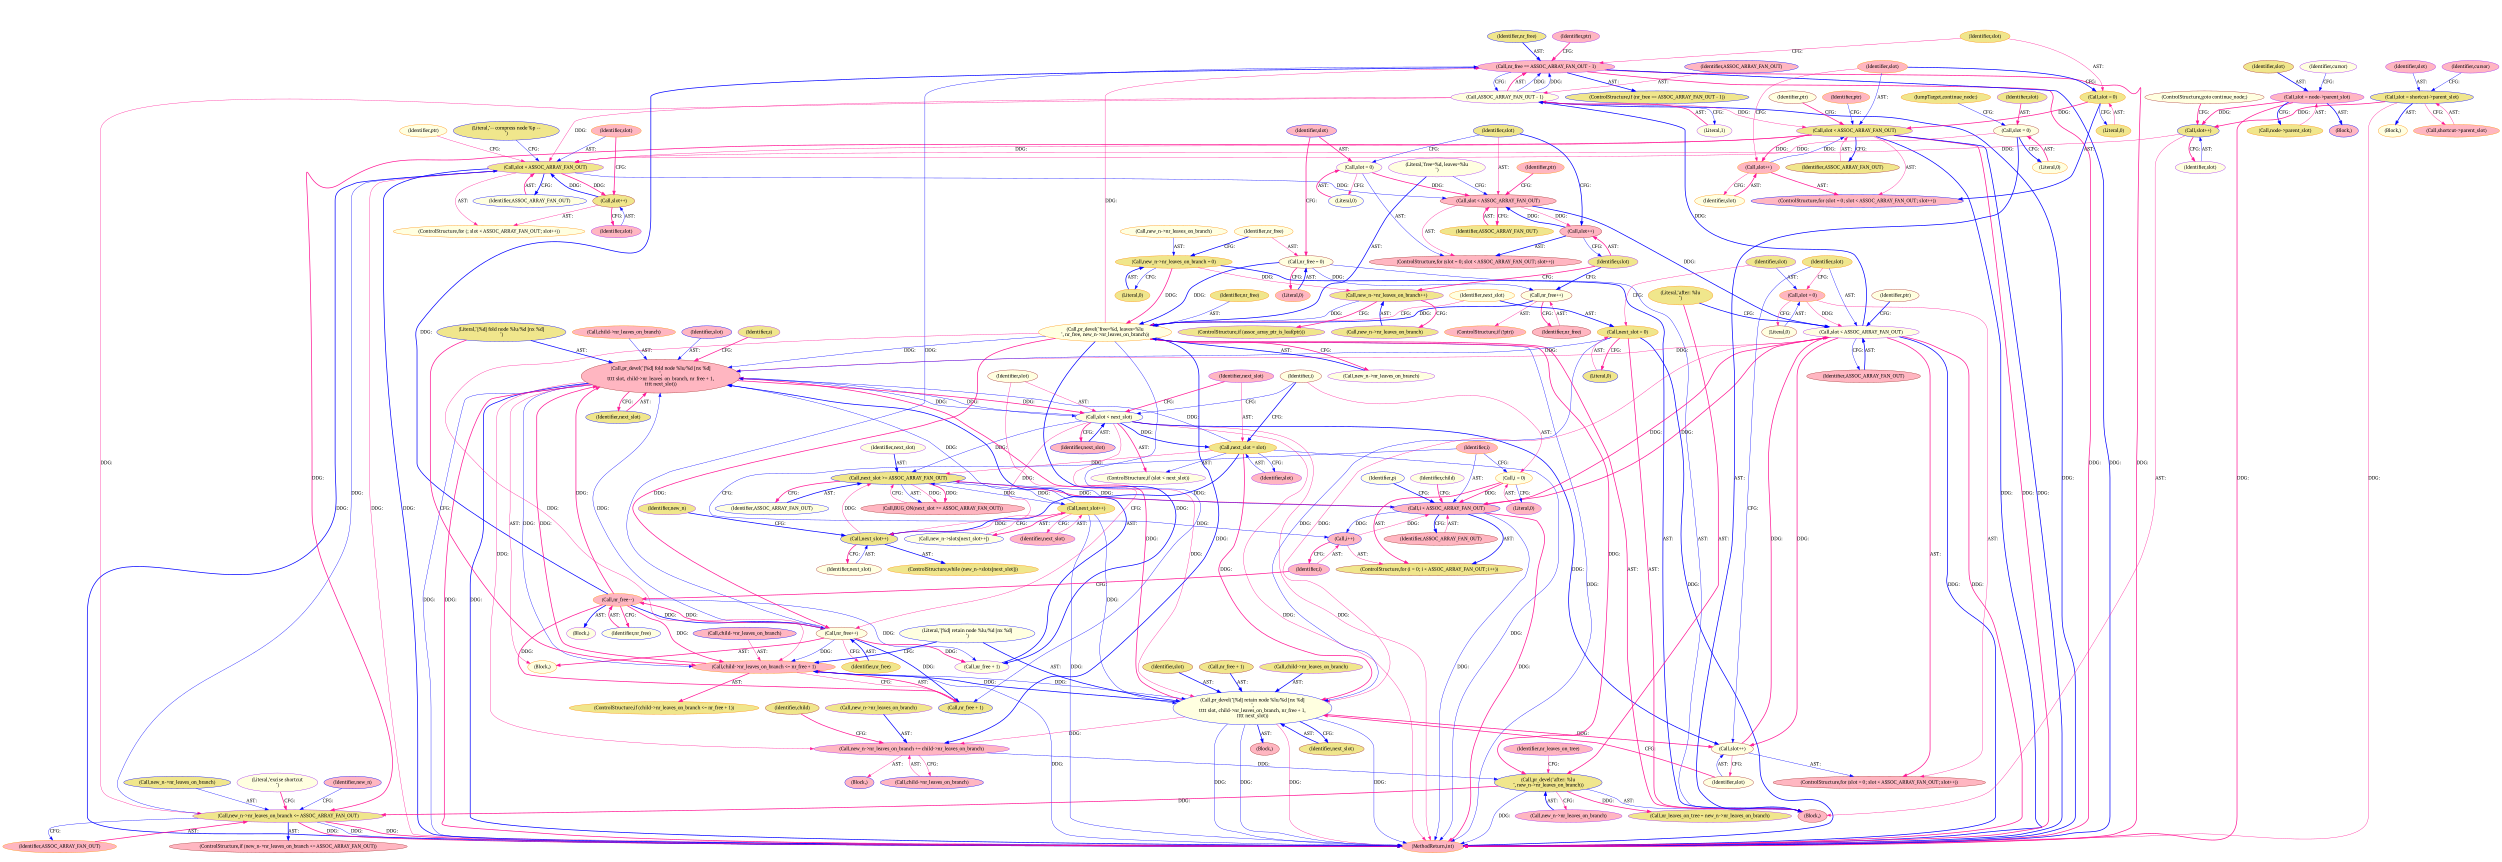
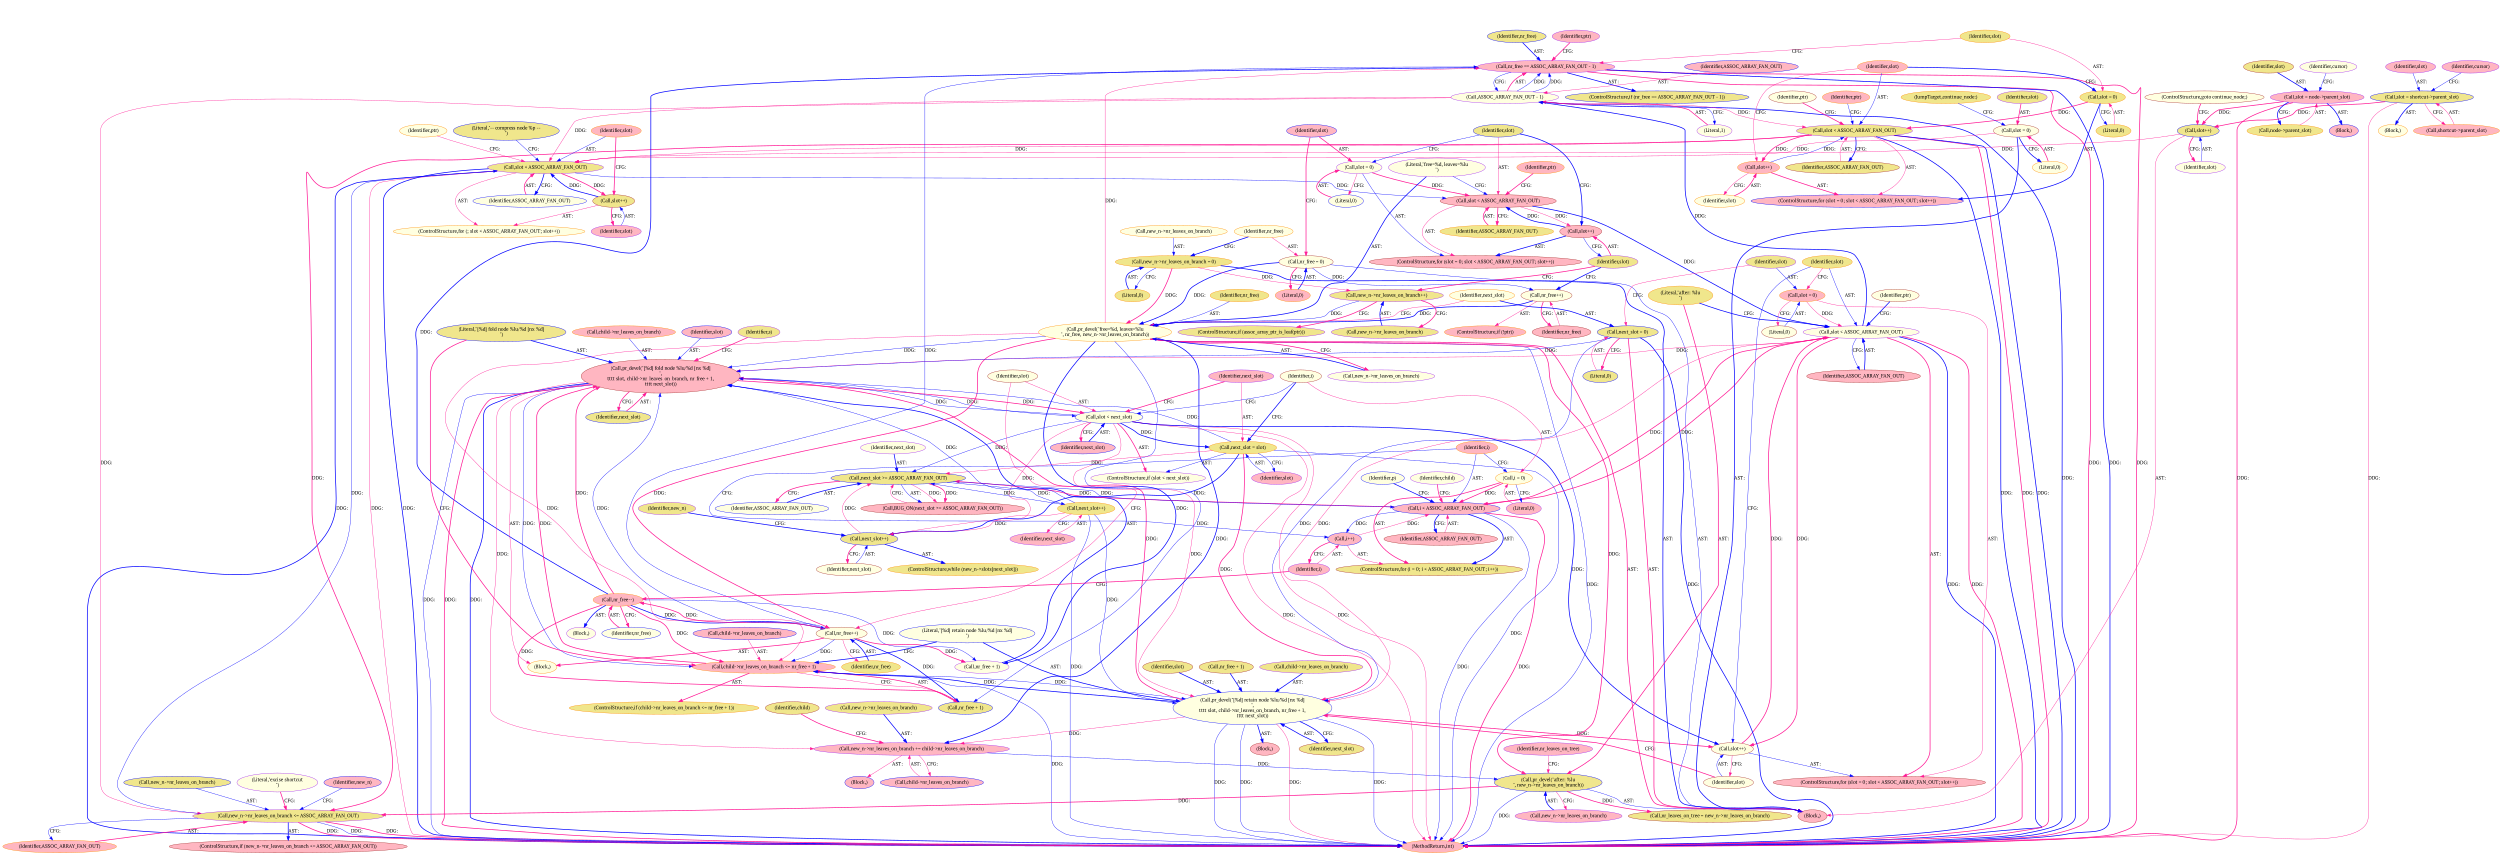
(1628, 332) -> (1628, 332)
(954, 539) -> none
(1710, 816) -> (1710, 816)
